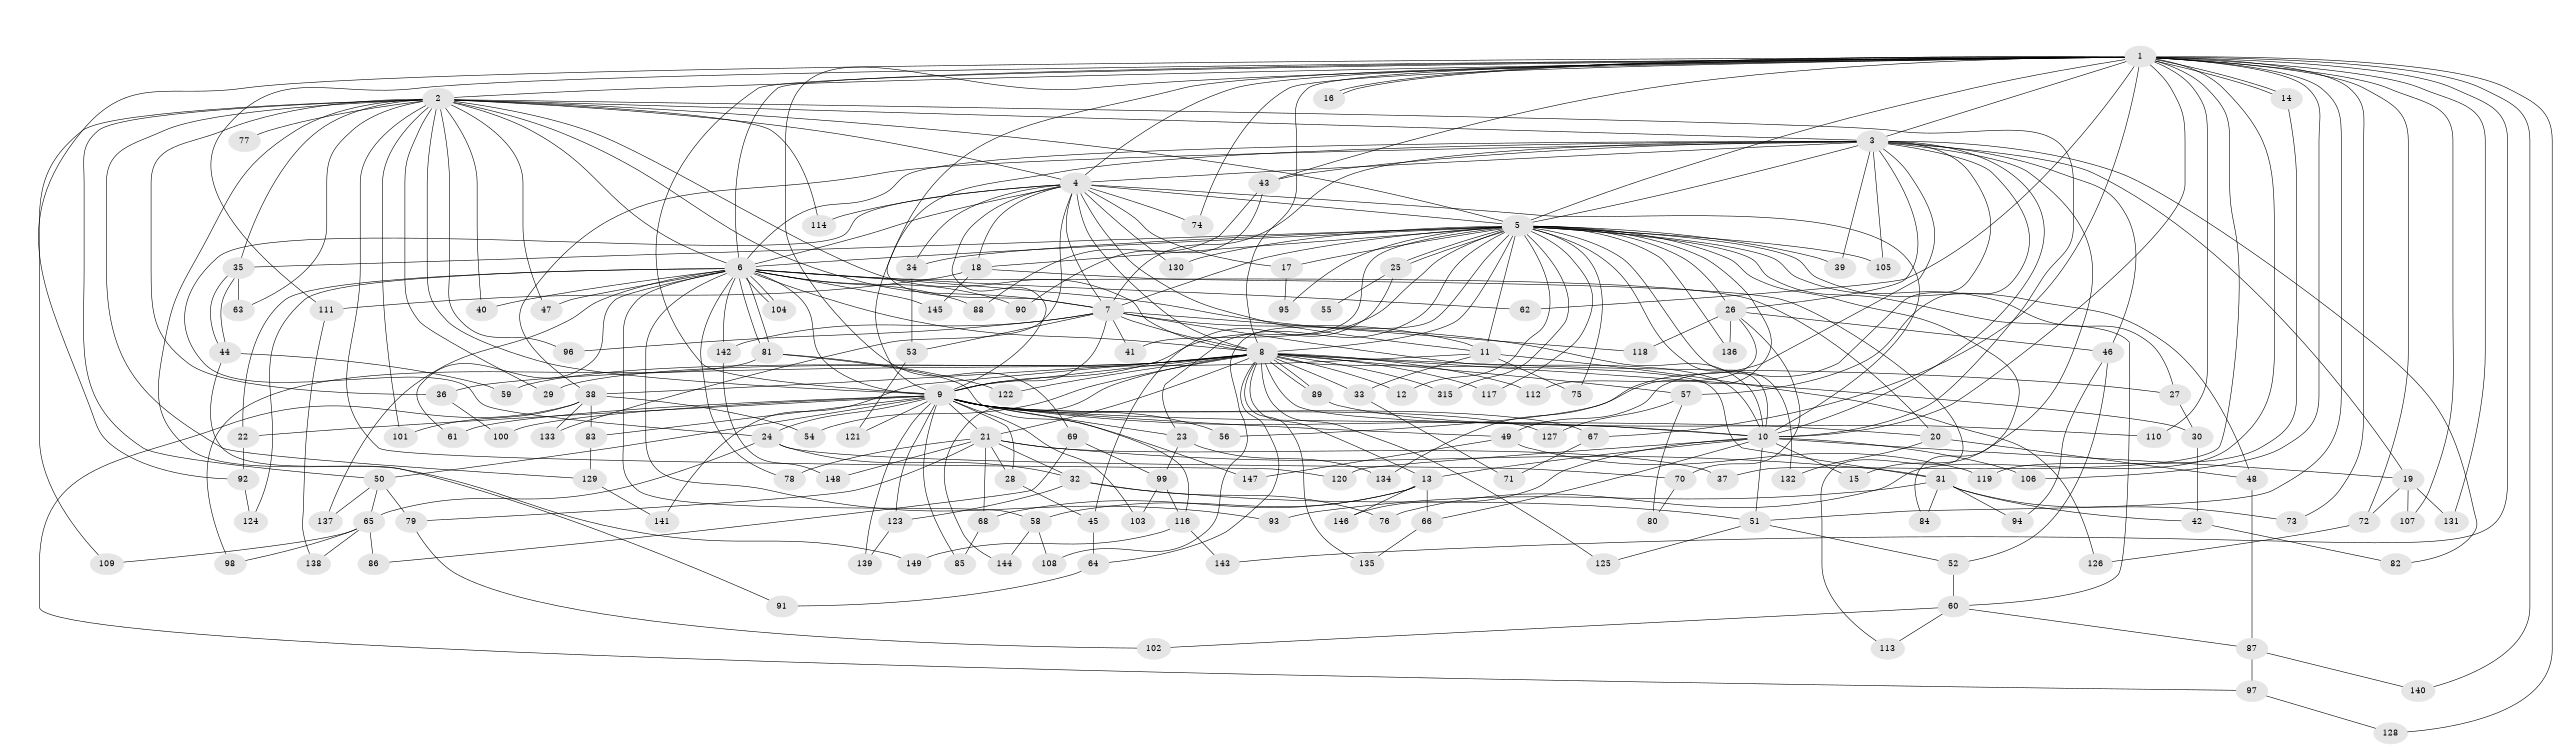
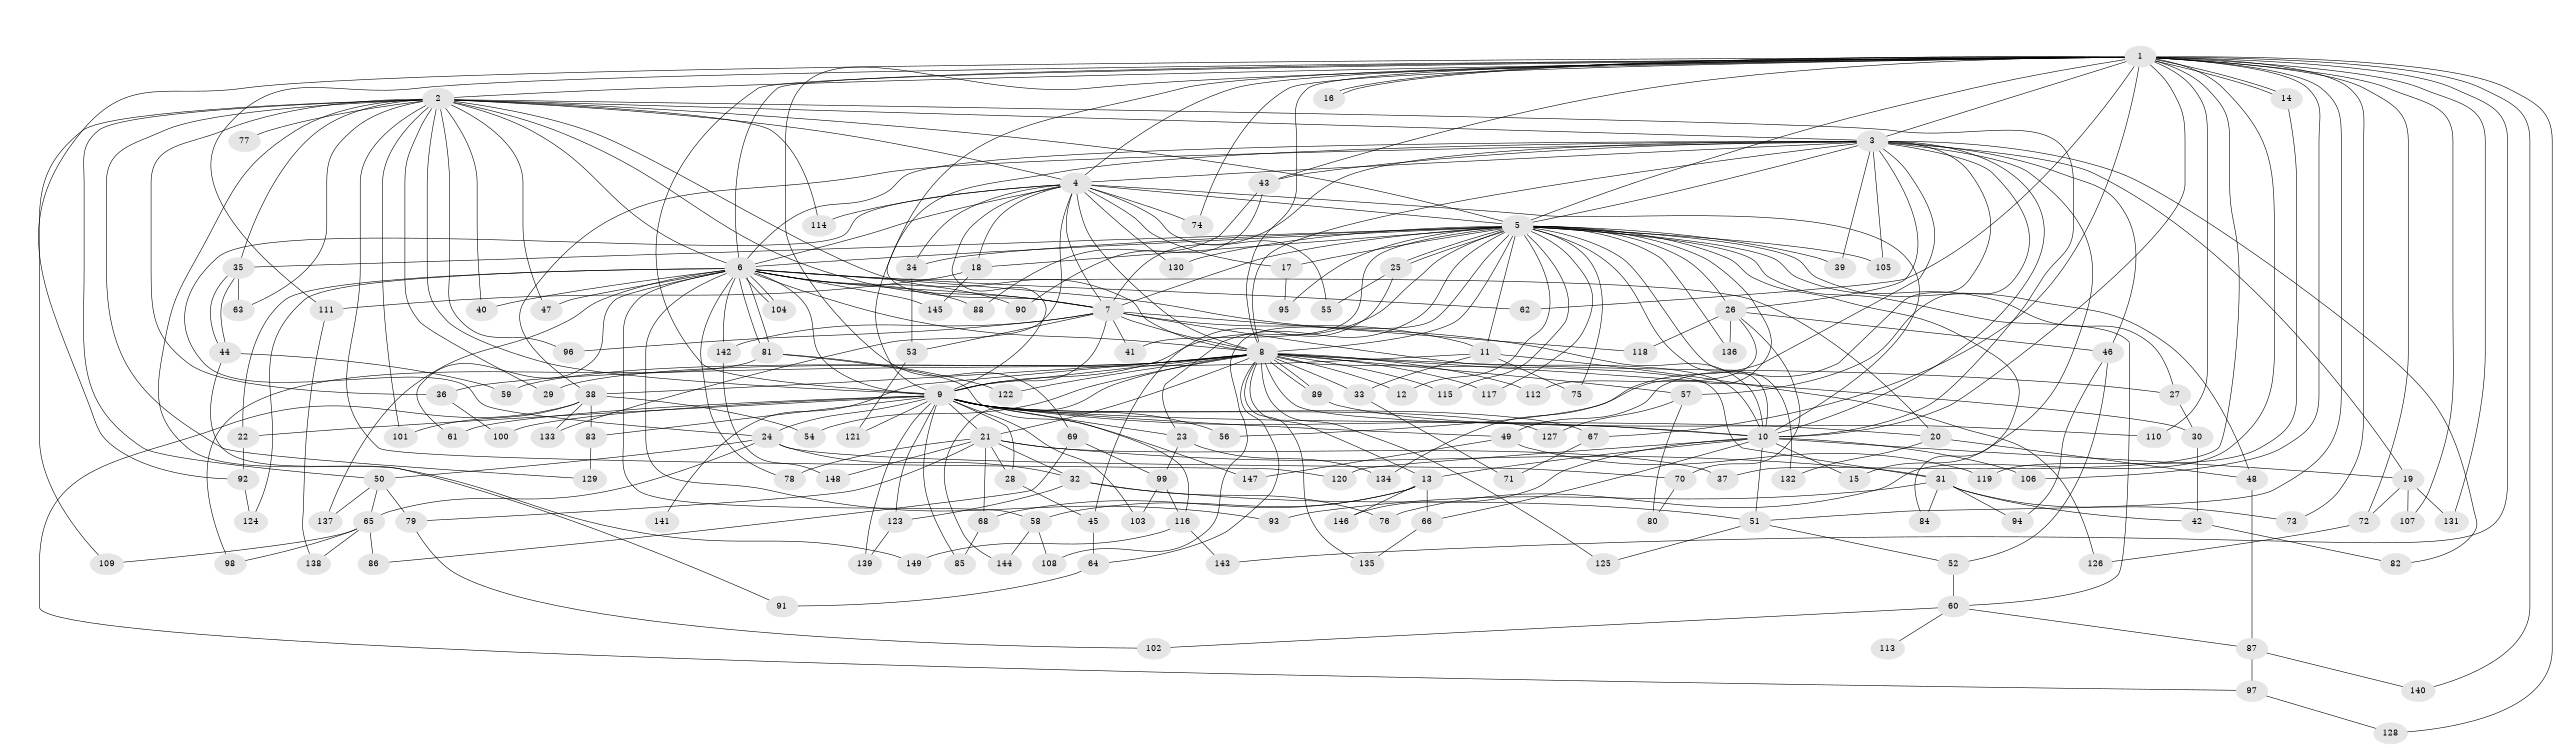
none -> (1514, 192)
none -> (924, 290)
(1778, 299) -> none
(1231, 313) -> (1170, 232)
(1445, 395) -> (1445, 395)
(660, 440) -> (556, 463)
(626, 501) -> none
